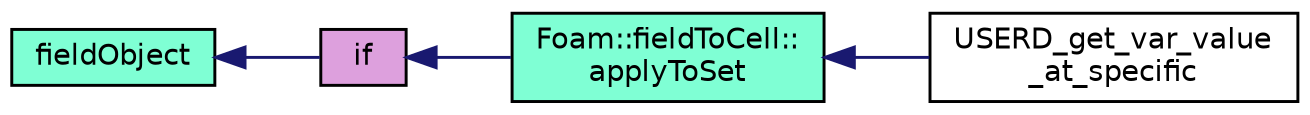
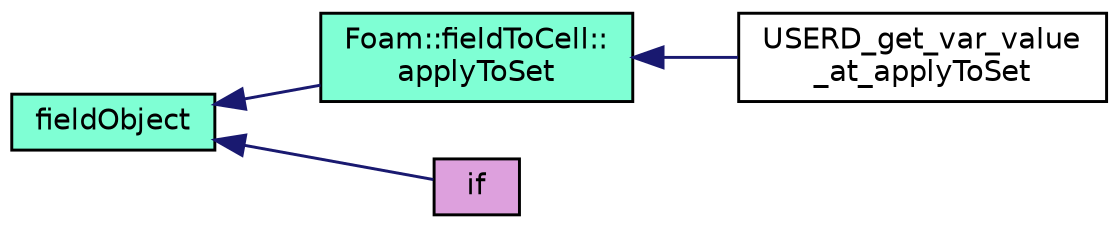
(474, 57) -> (282, 92)
(1114, 57) -> (923, 57)
